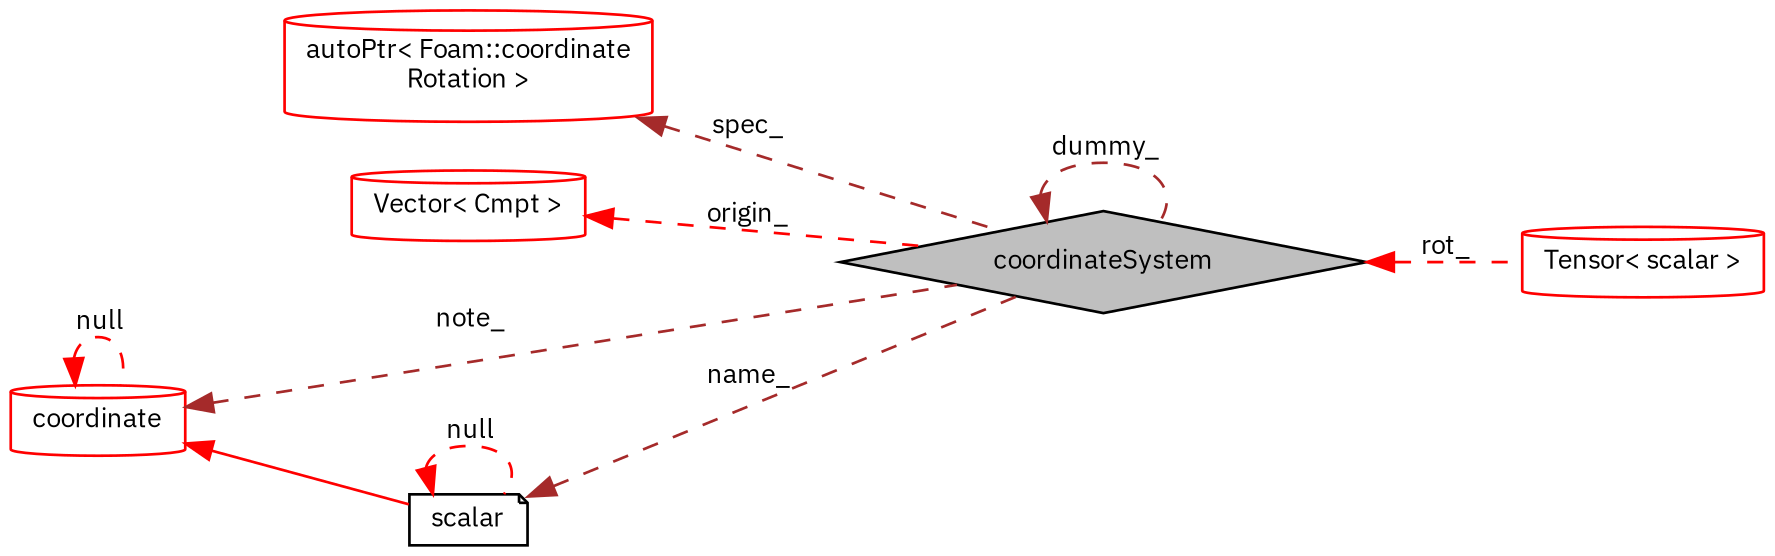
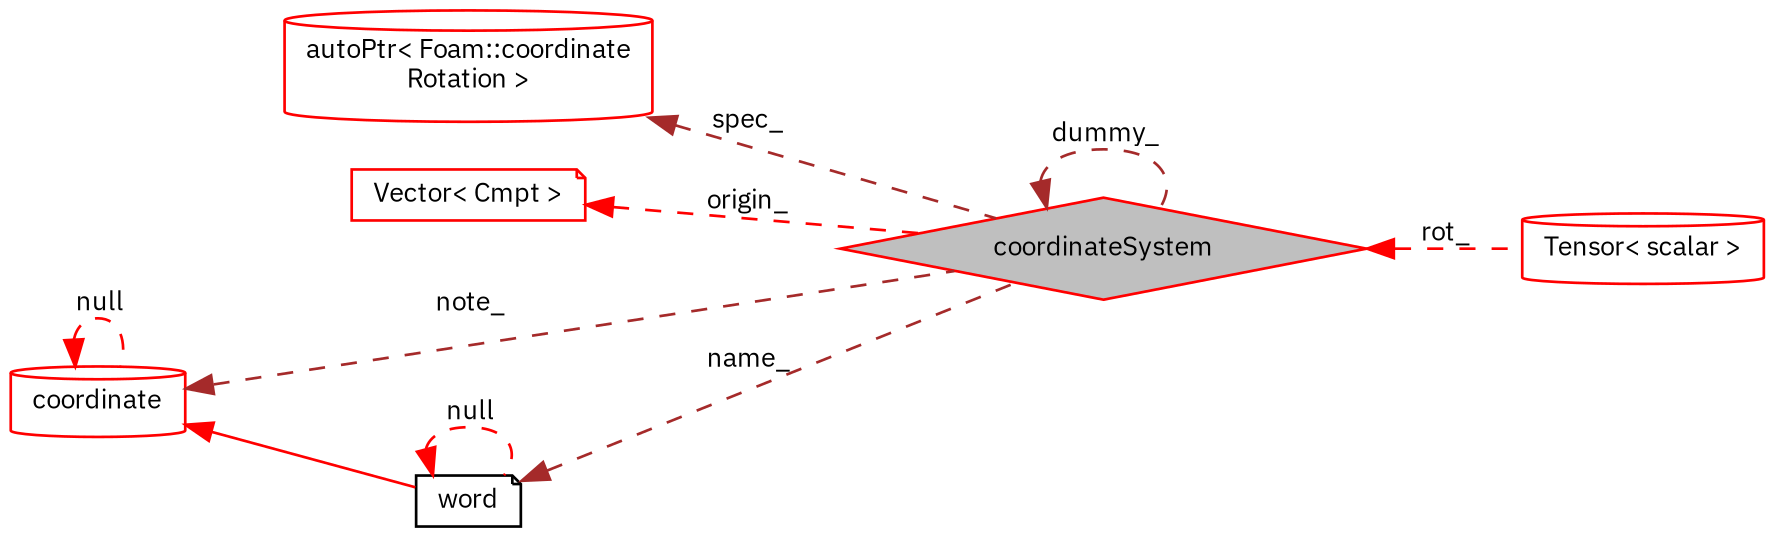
(468, 206) -> (468, 195)
(1103, 262) -> (1103, 249)
(468, 520) -> (468, 501)
